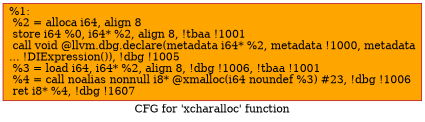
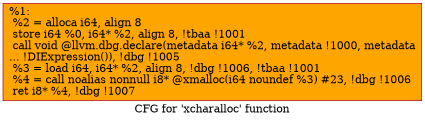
(72, 92) -> (72, 92)
